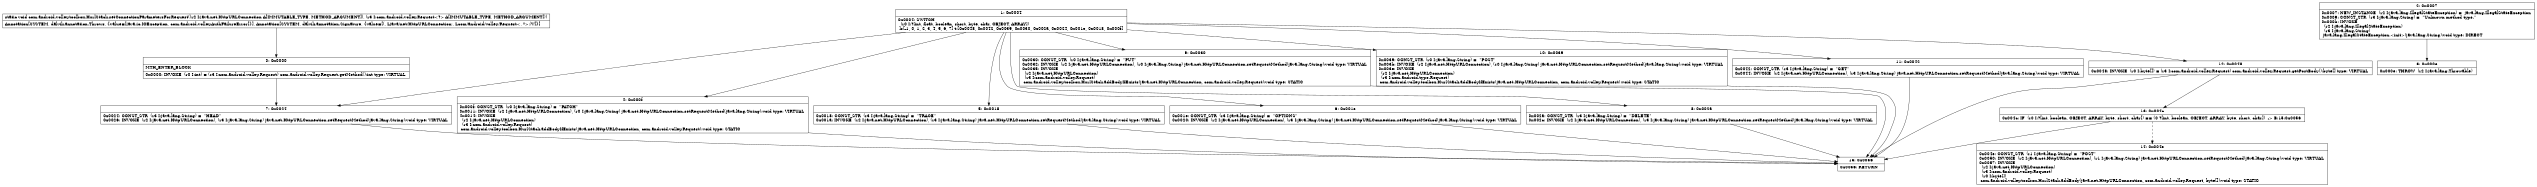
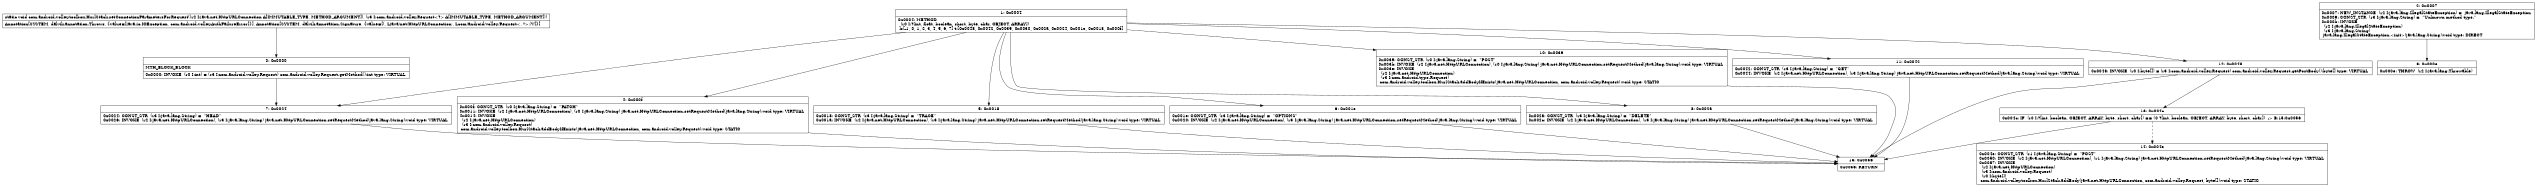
(918, 20) -> (919, 20)
(168, 68) -> (168, 68)
(1195, 68) -> none
